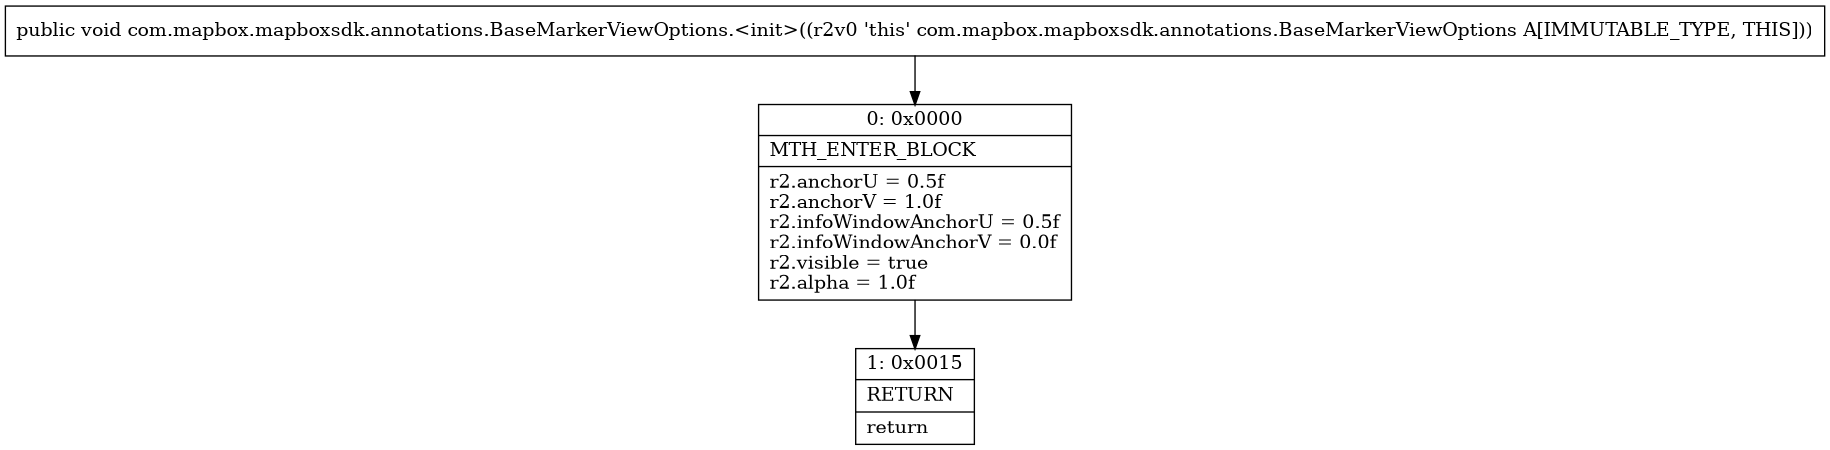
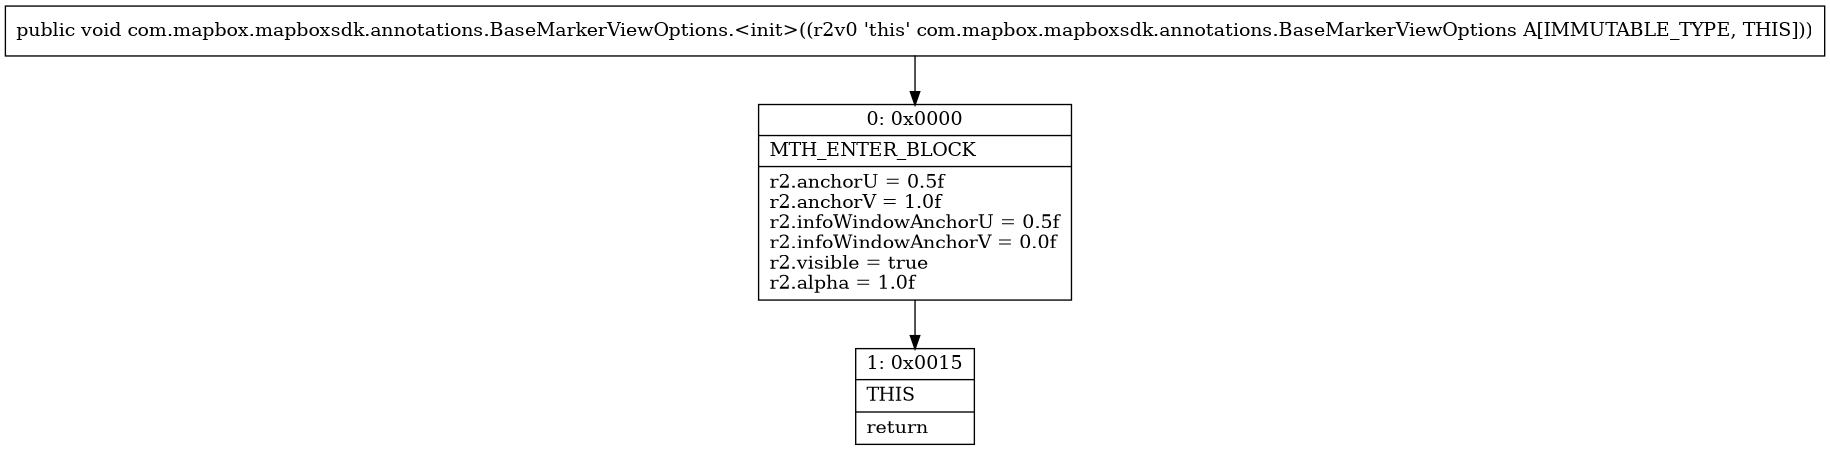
(910, 395) -> (891, 395)
